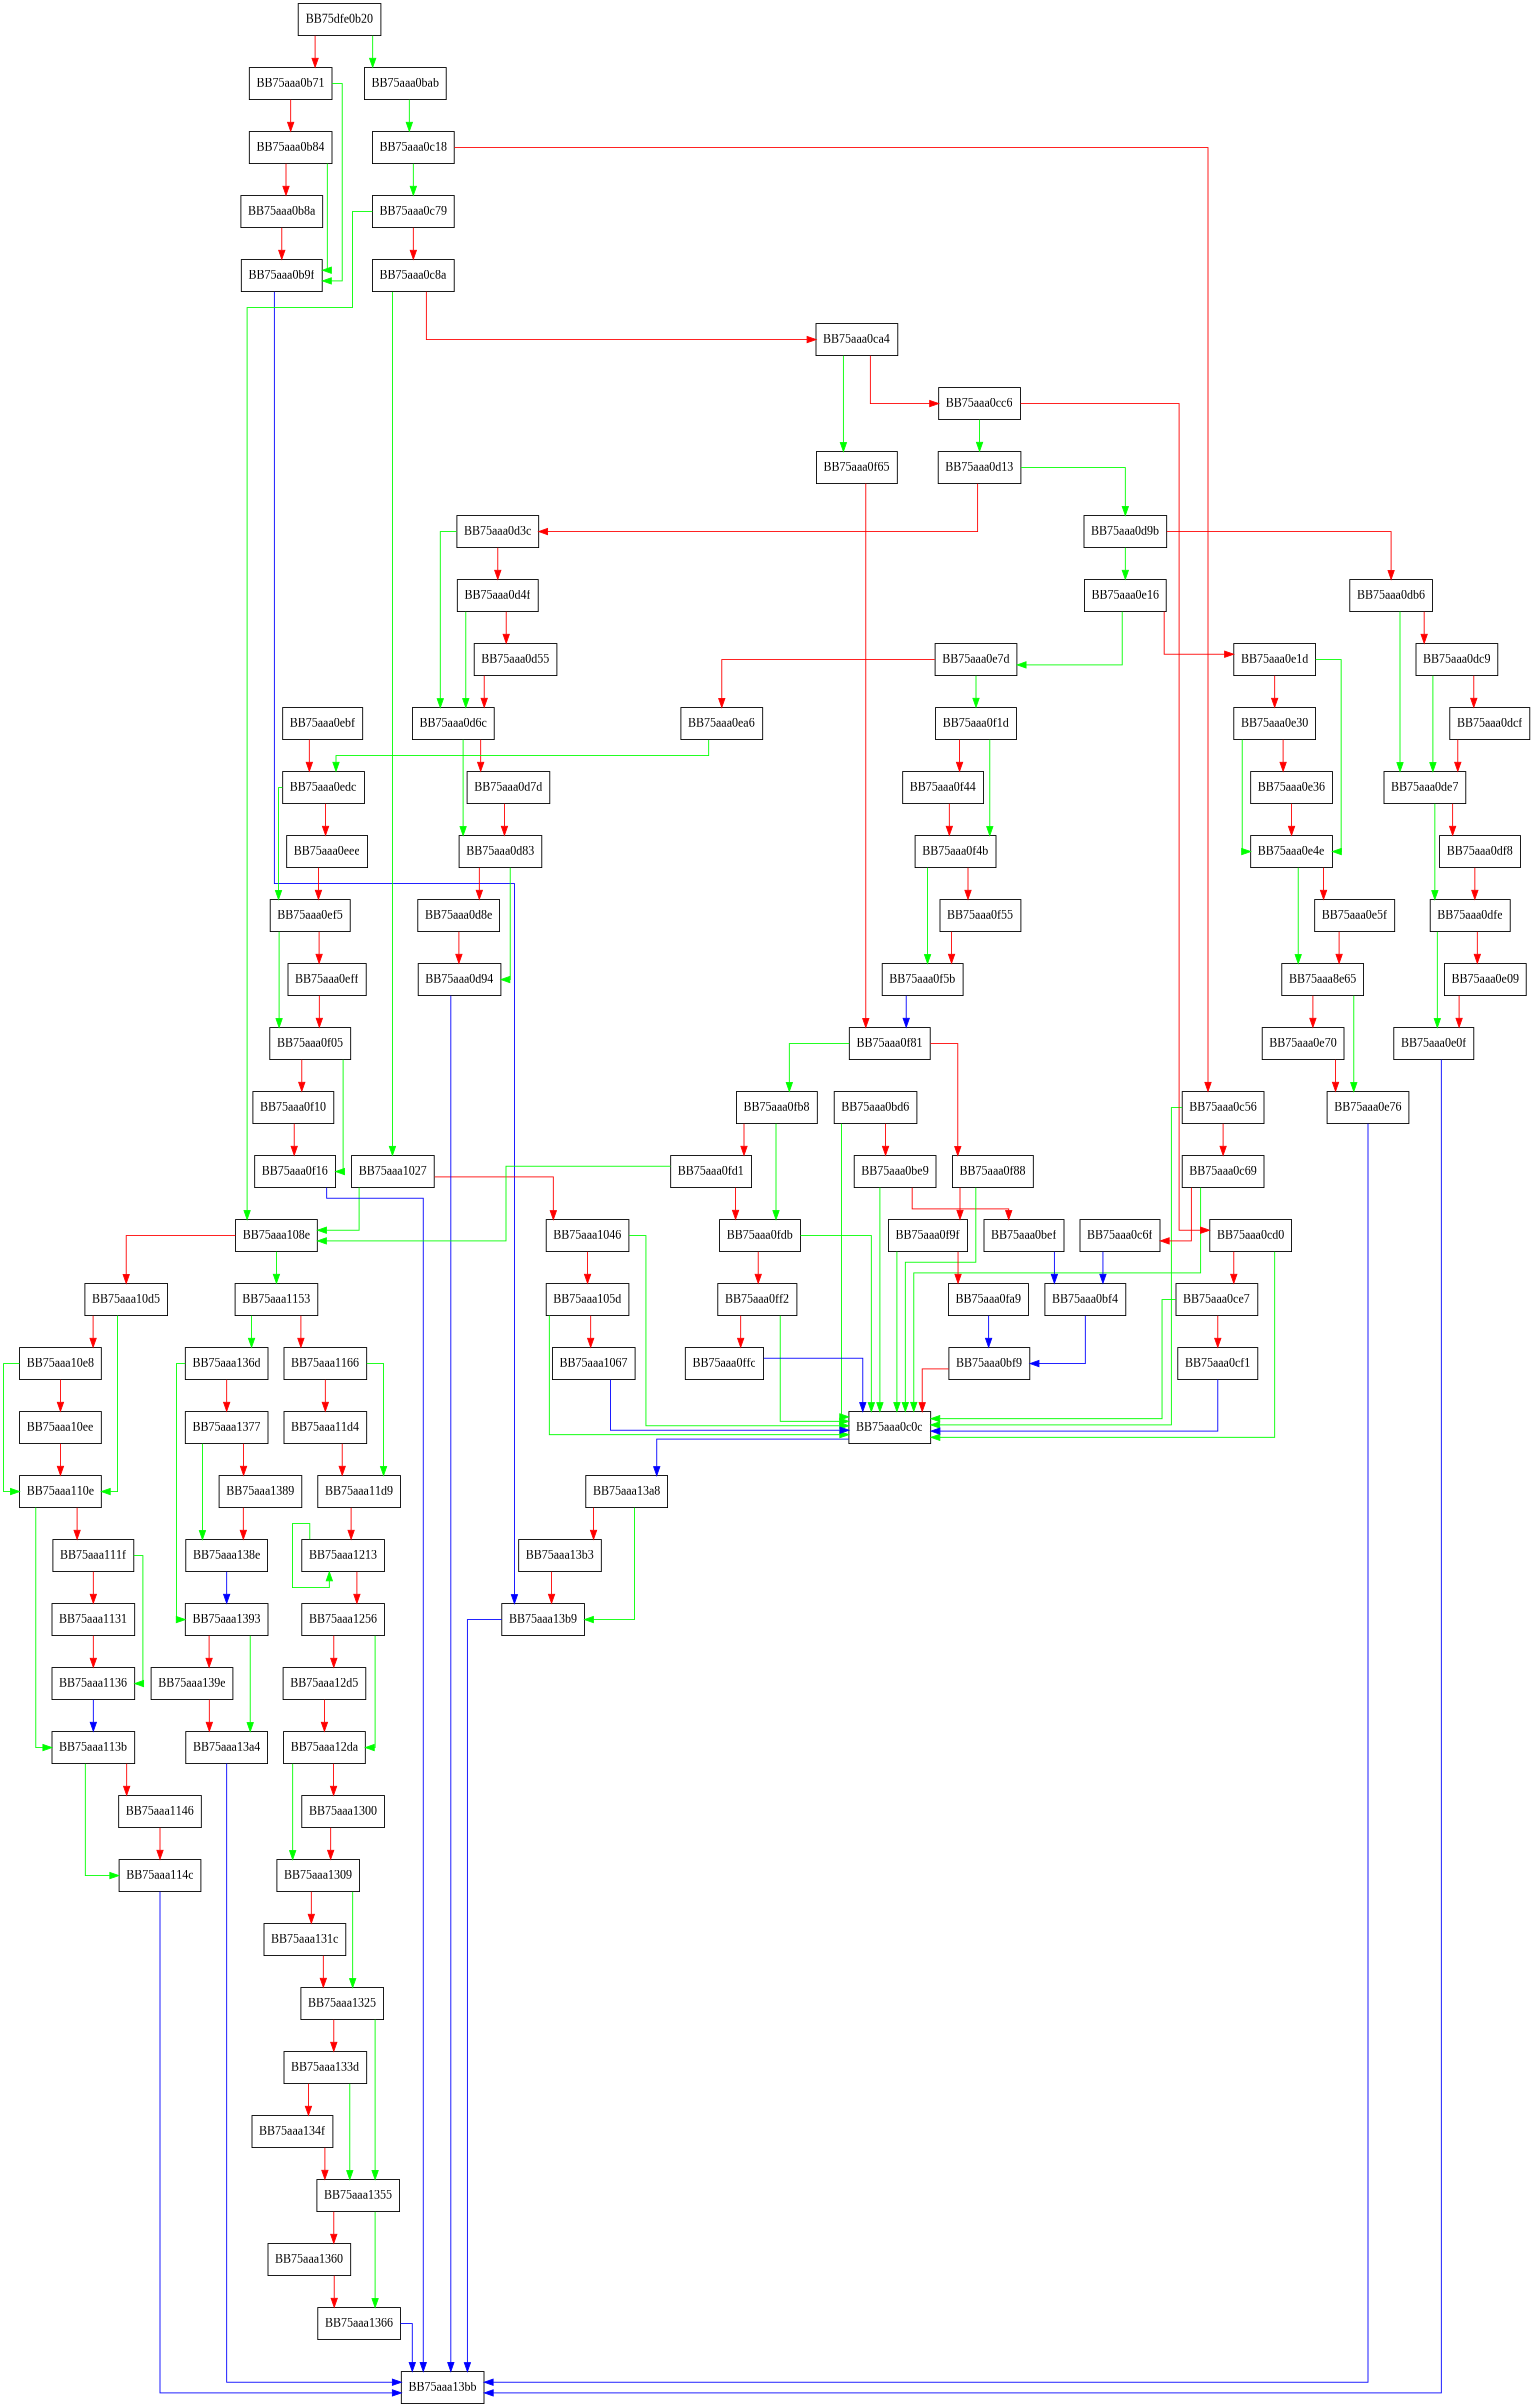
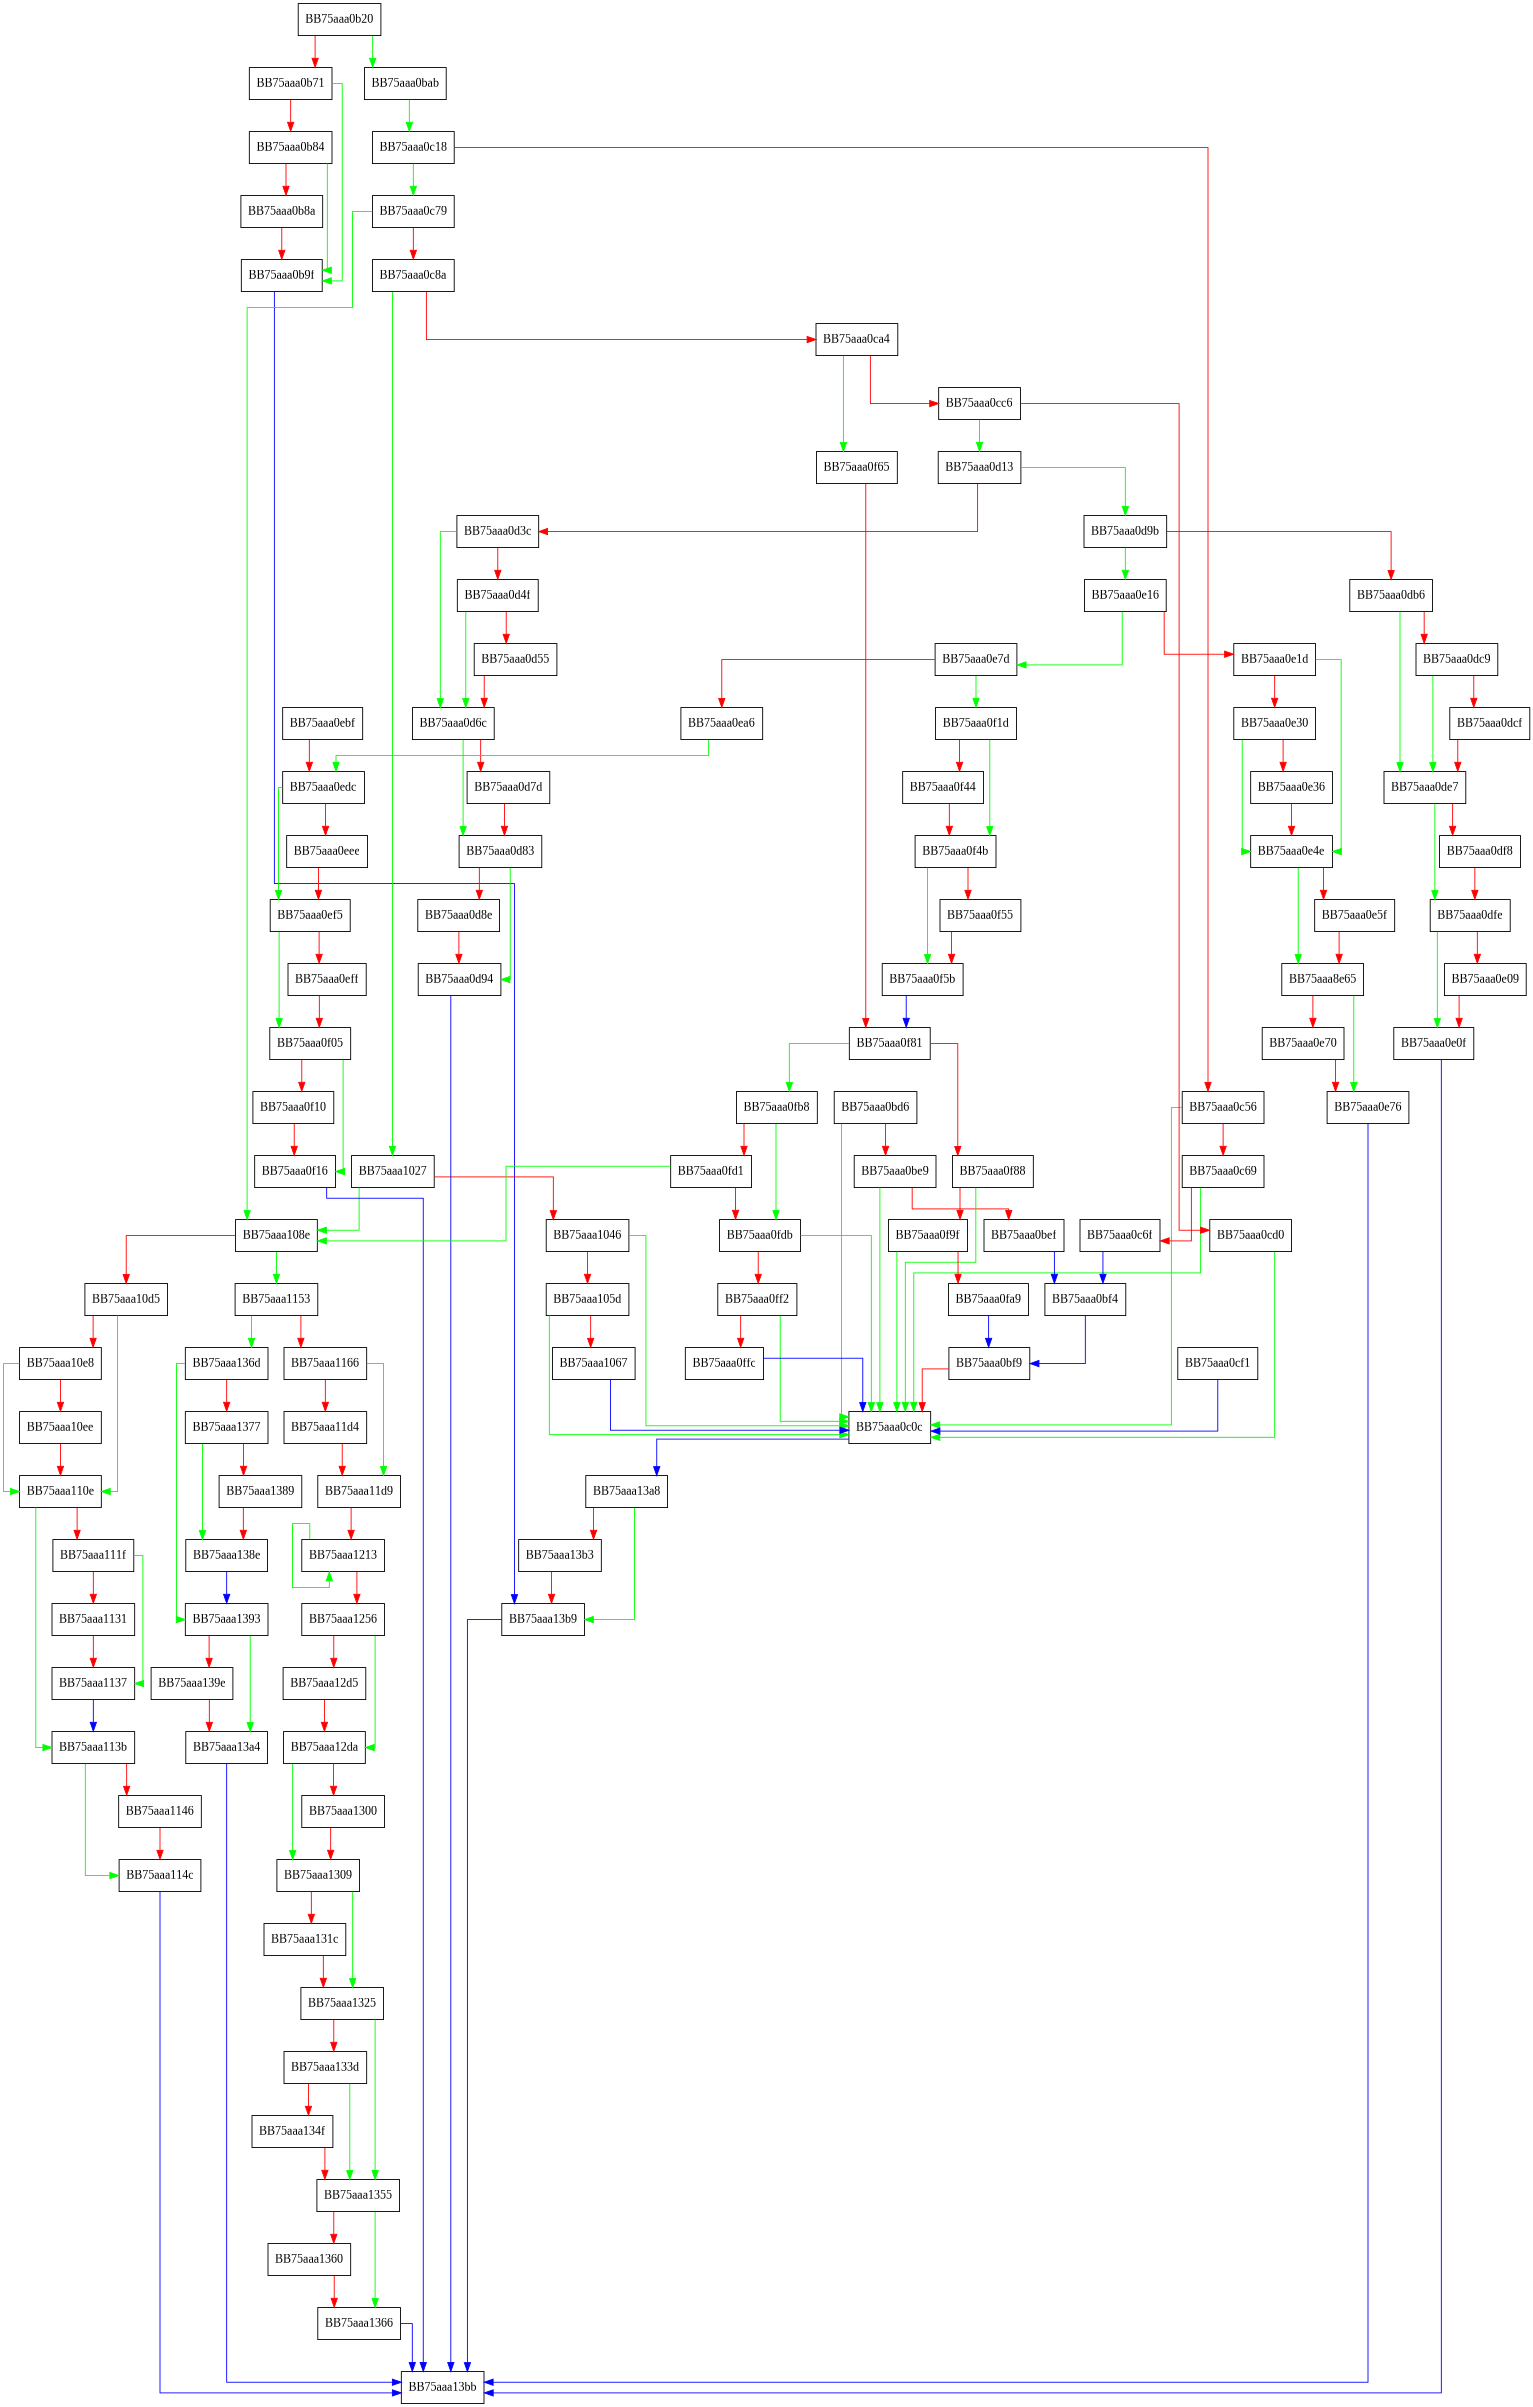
(340, 20) -> (340, 20)
(1217, 1300) -> none
(93, 1684) -> (93, 1684)
